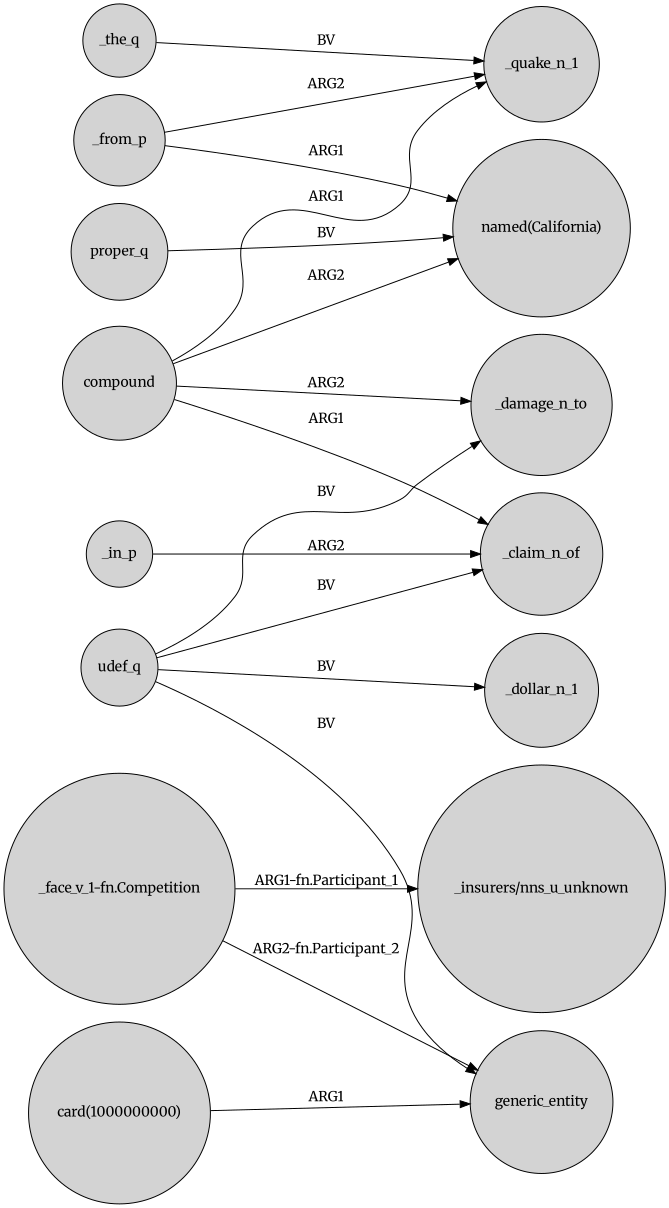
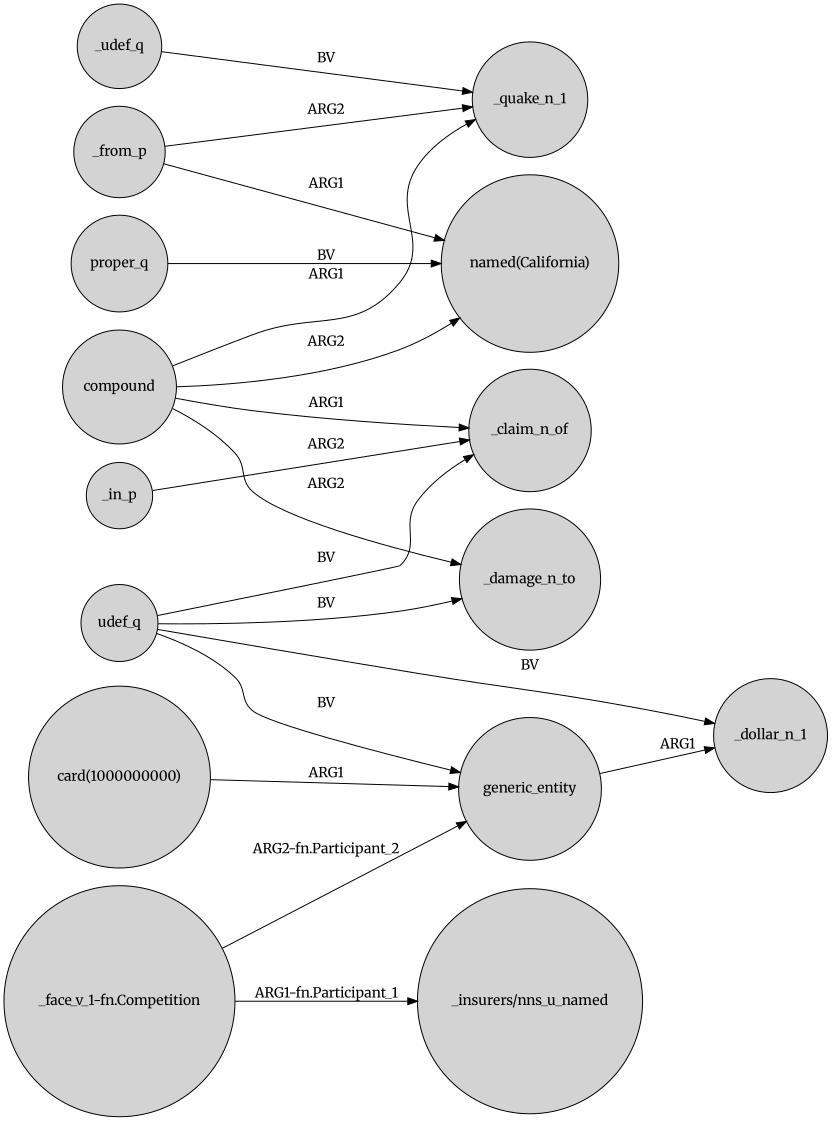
(119, 40) -> (119, 46)
none -> (652, 762)
(542, 889) -> (530, 1001)
